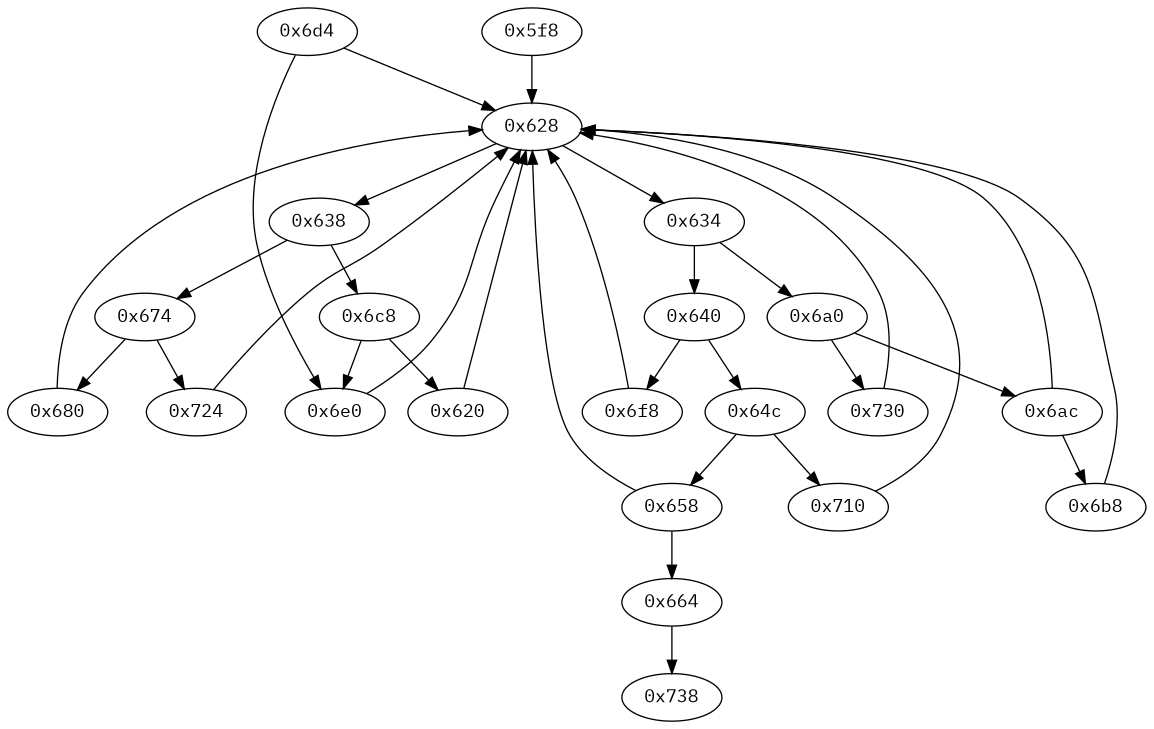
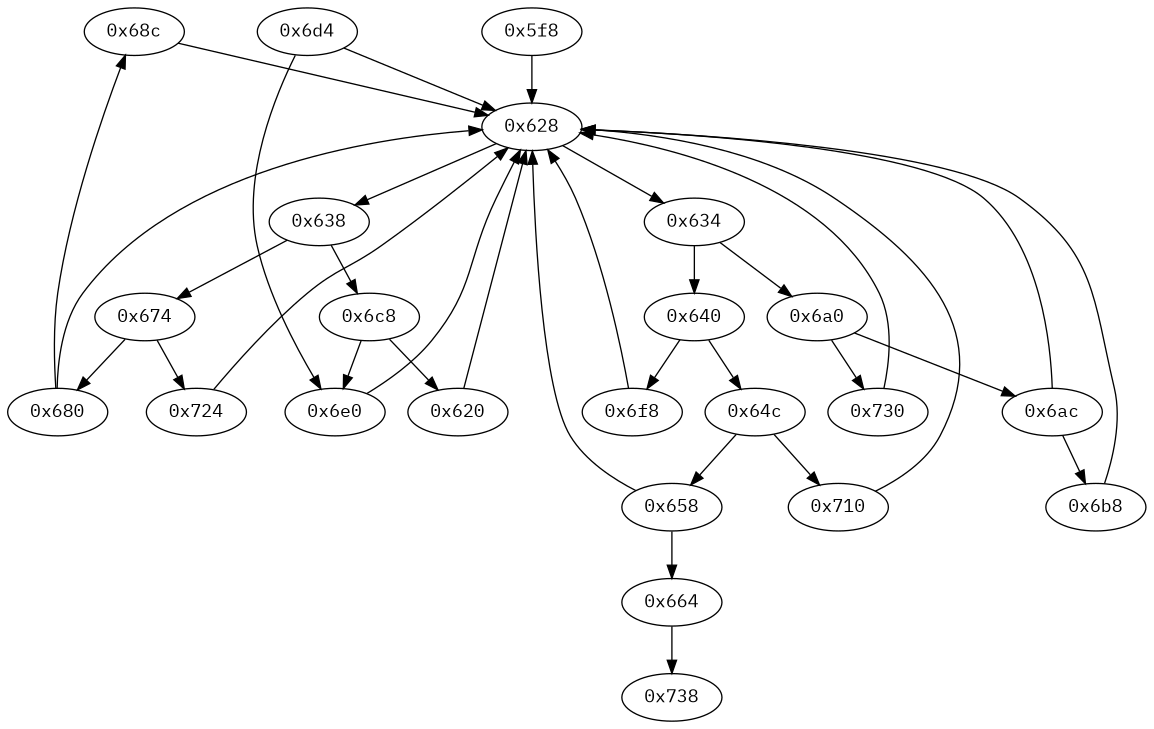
none -> (134, 32)
